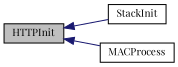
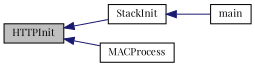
none -> (231, 14)
